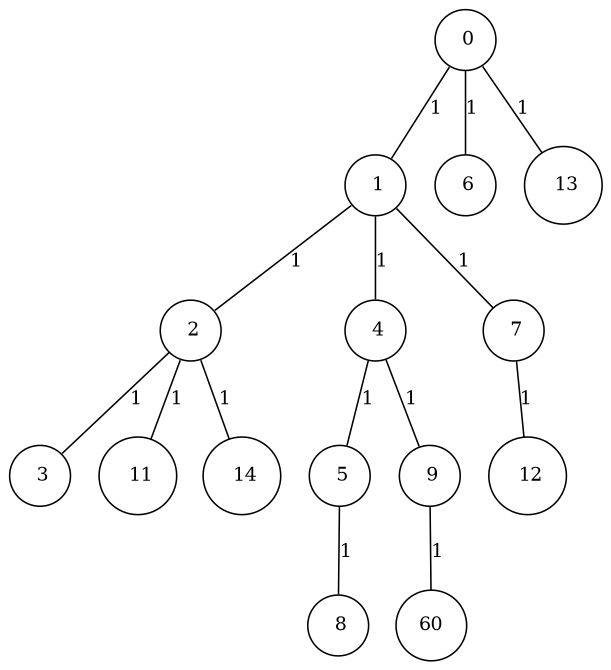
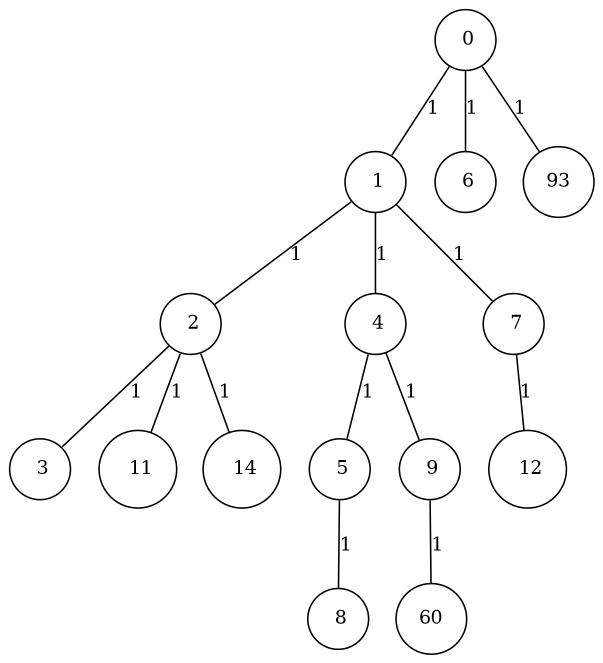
(563, 185) -> (559, 182)
